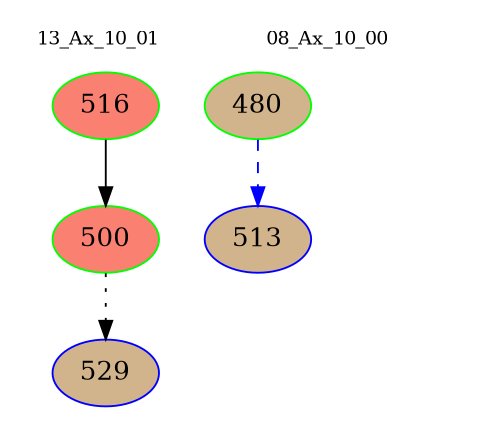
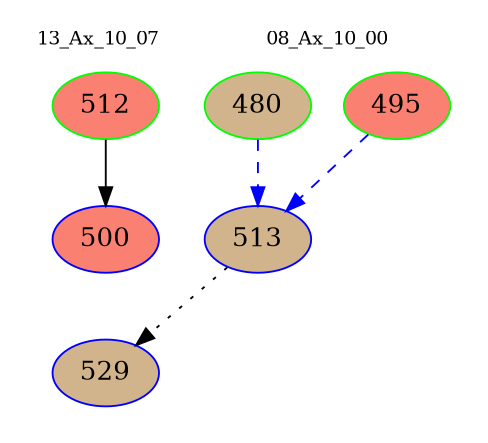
(98, 40) -> (98, 40)
(106, 106) -> (106, 106)
none -> (397, 106)
(106, 239) -> (106, 239)
(106, 297) -> (189, 300)
